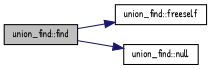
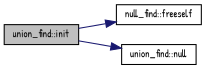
(161, 15) -> (159, 15)
(41, 35) -> (41, 35)
